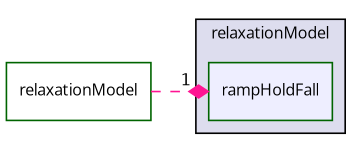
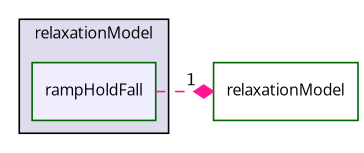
(170, 92) -> (179, 92)
